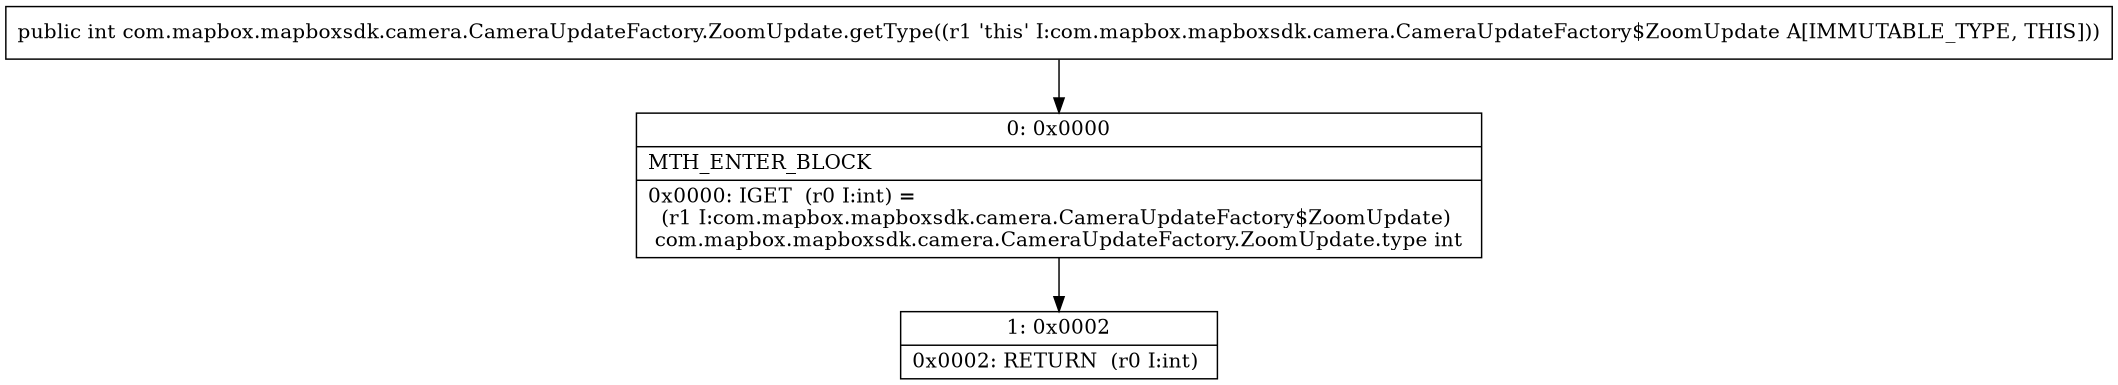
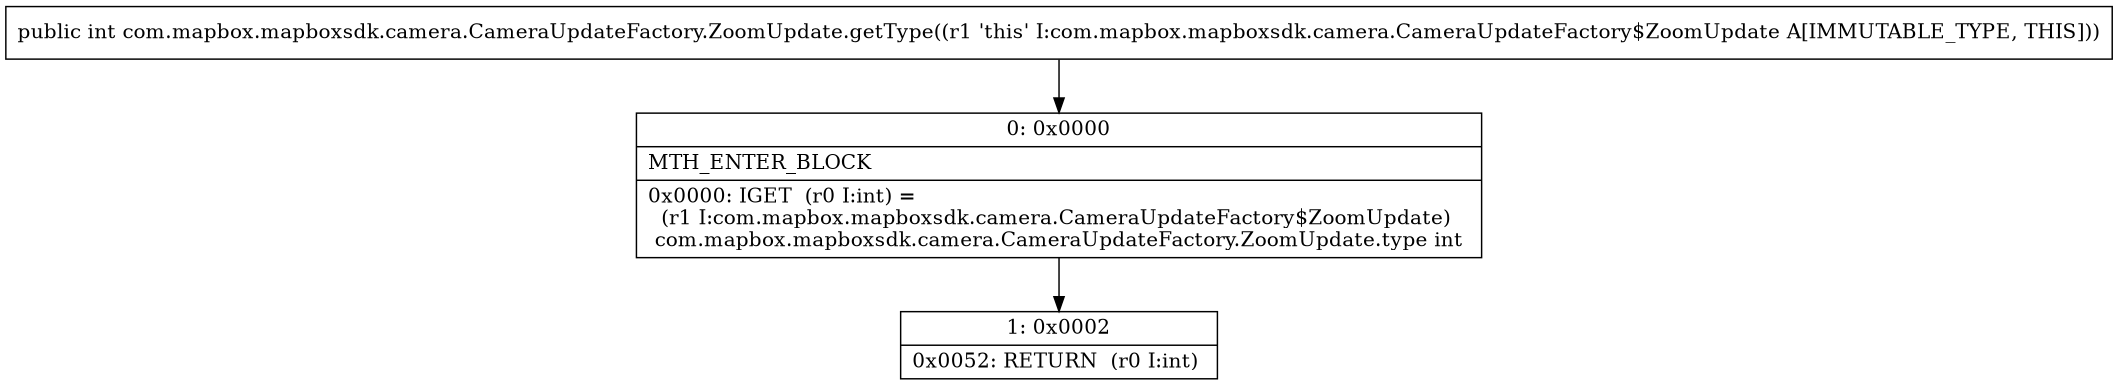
(1059, 361) -> (1059, 361)
